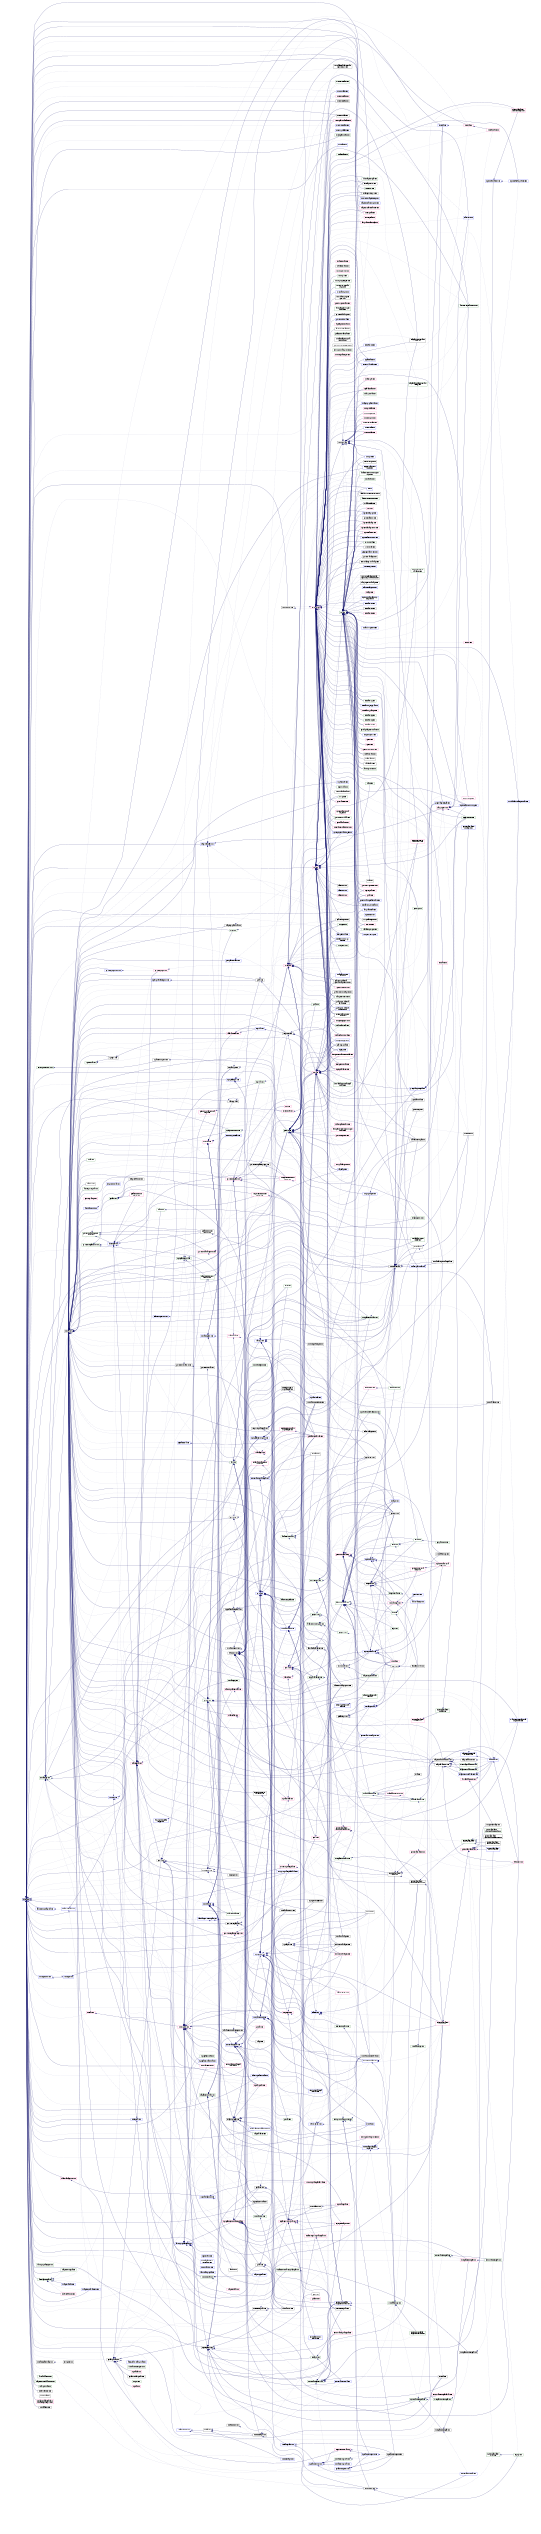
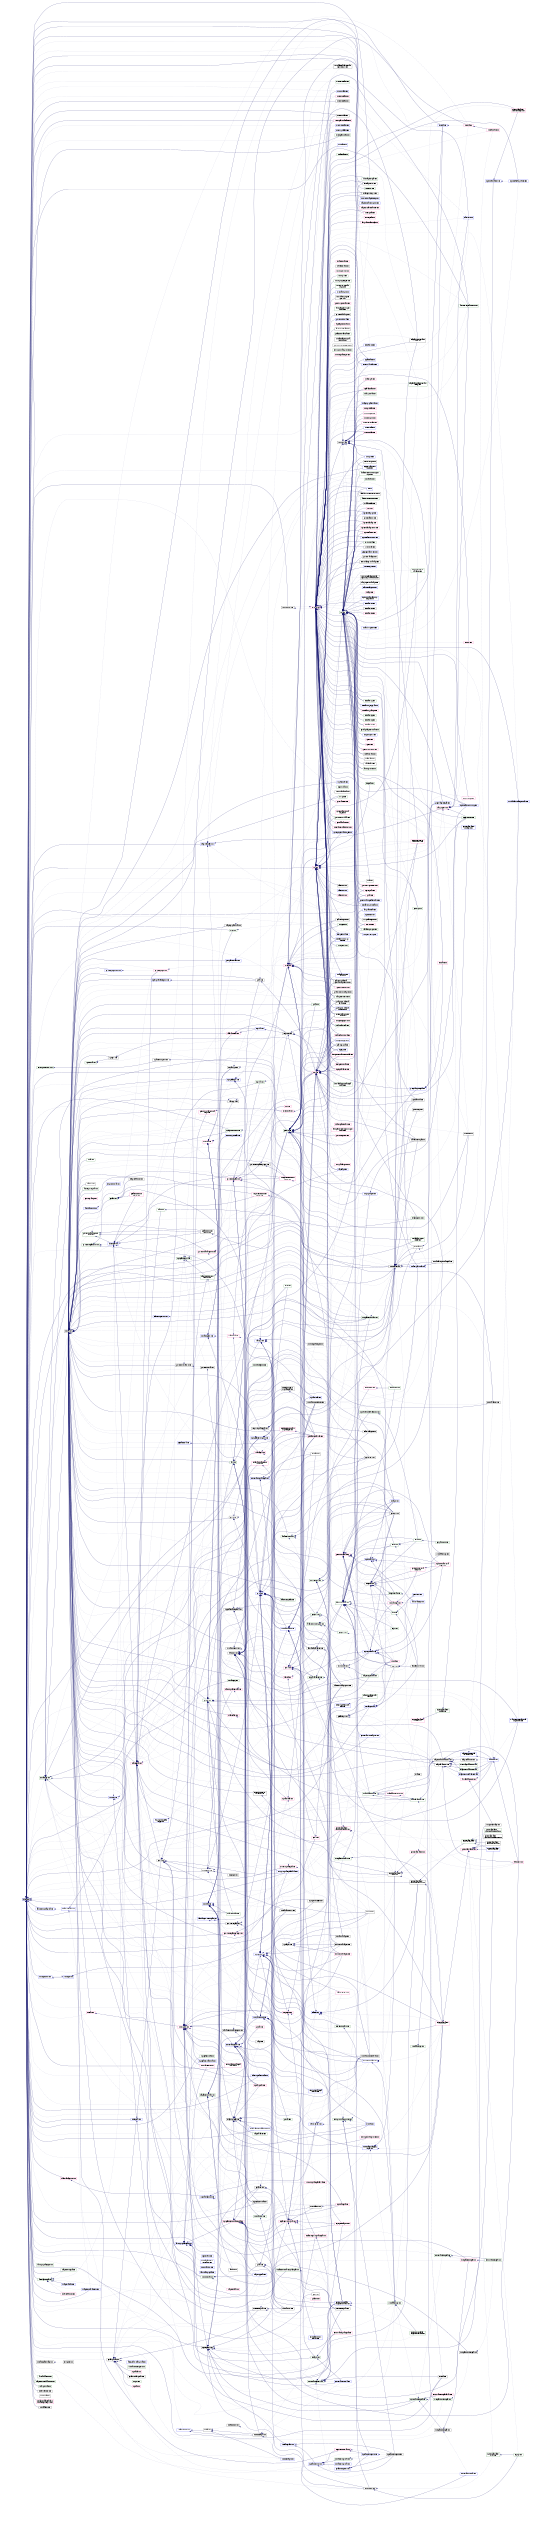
(370, 784) -> (370, 784)
